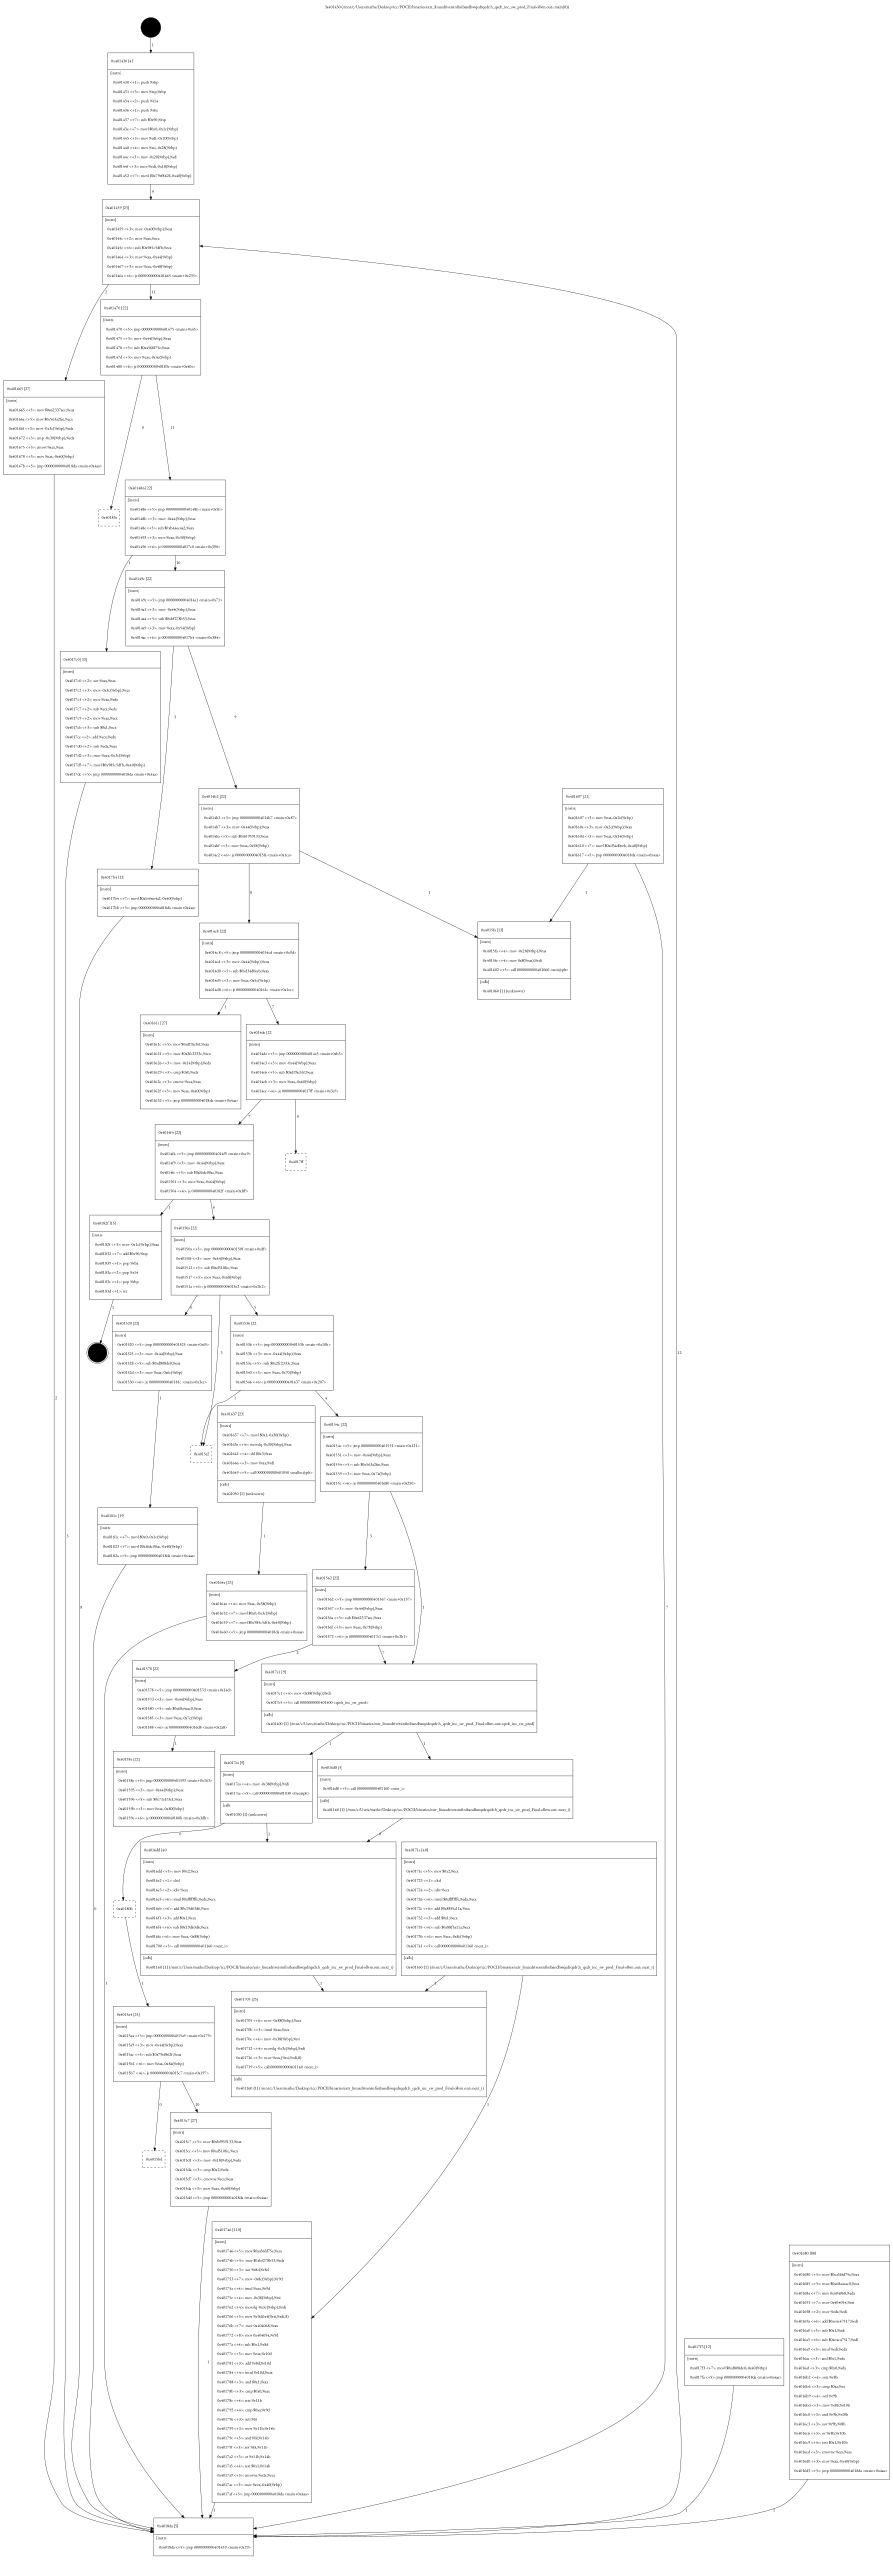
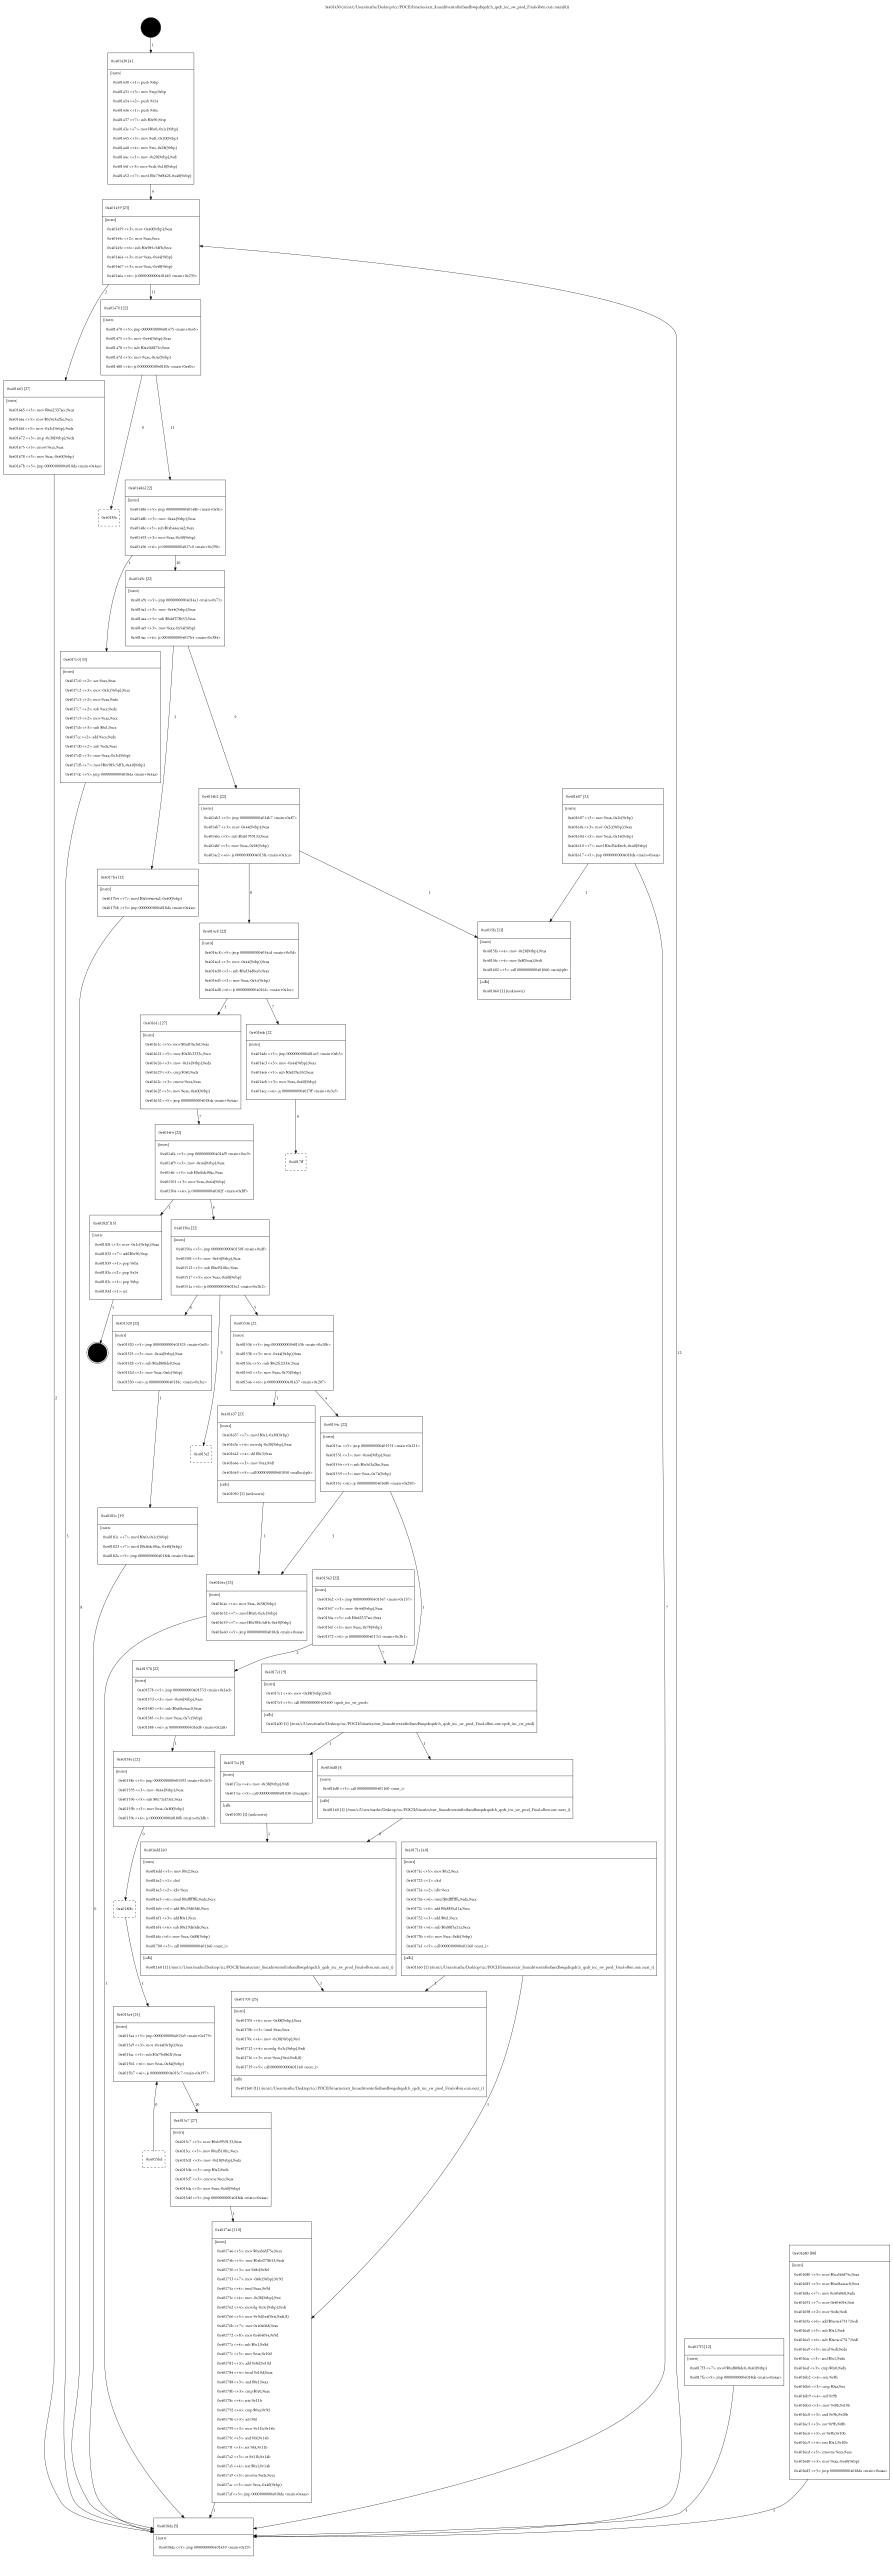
(251, 1111) -> (198, 1115)
(214, 1407) -> (275, 1397)
(367, 1529) -> (313, 1532)
(152, 1836) -> (132, 1861)
(158, 2115) -> (154, 2118)
(198, 2360) -> (231, 2213)
